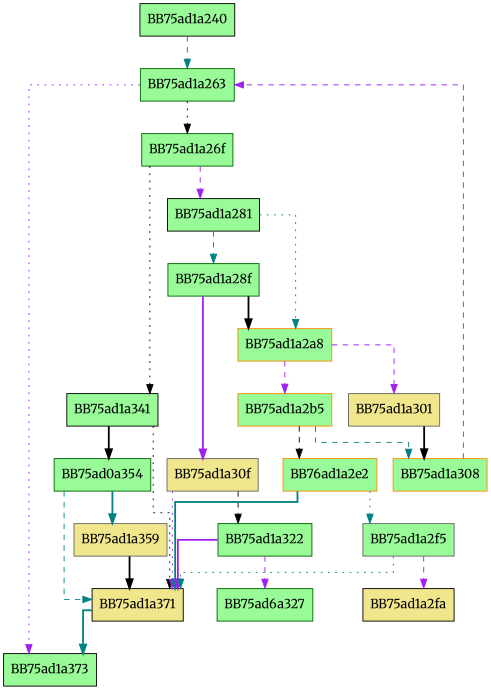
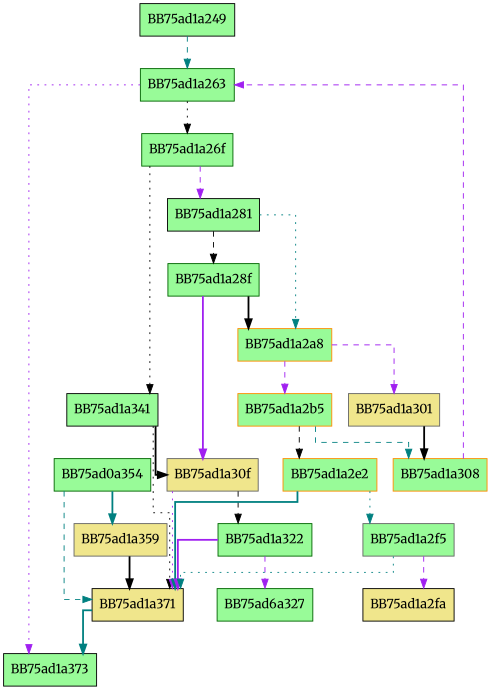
(187, 20) -> (187, 20)
(214, 243) -> (214, 243)
(109, 438) -> (156, 452)
(330, 475) -> (330, 475)
